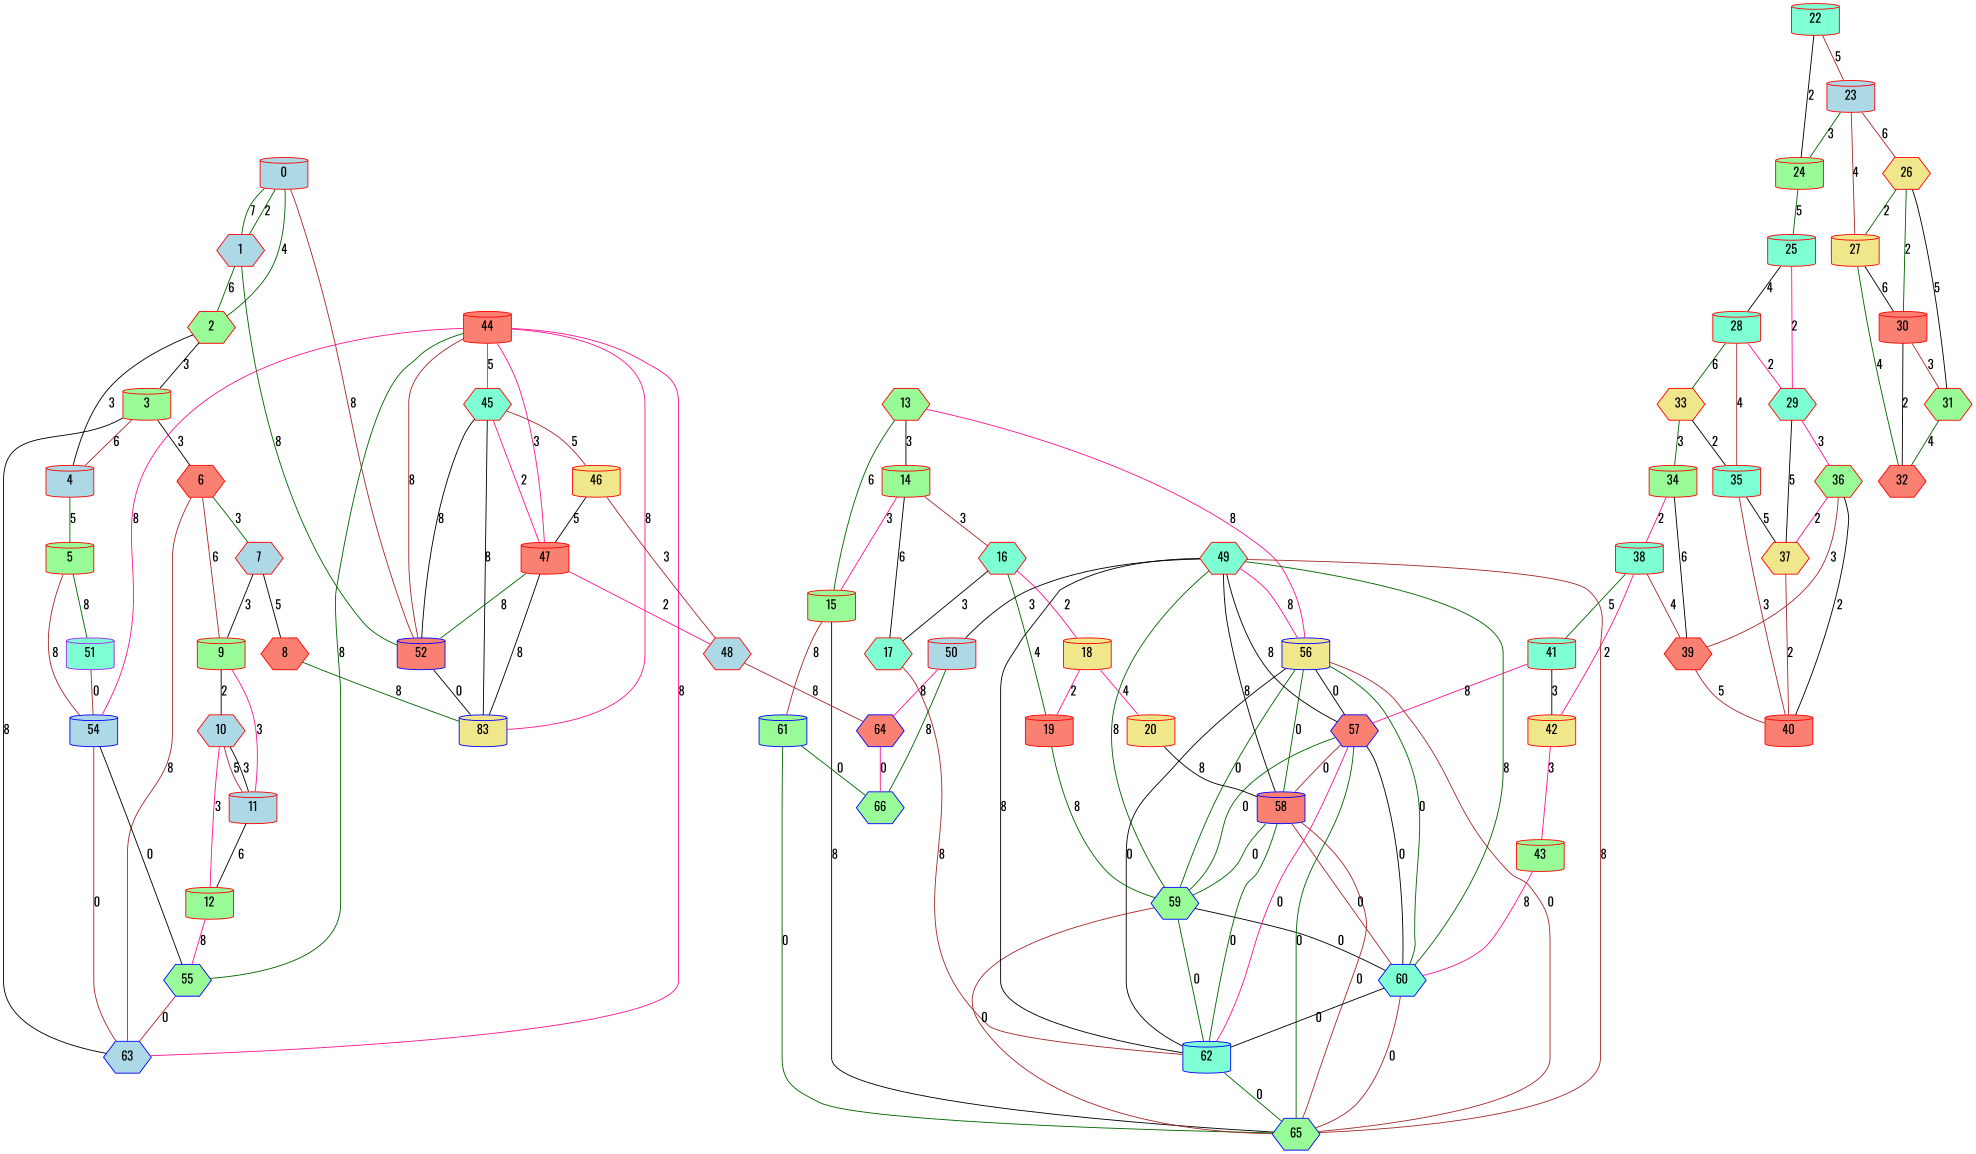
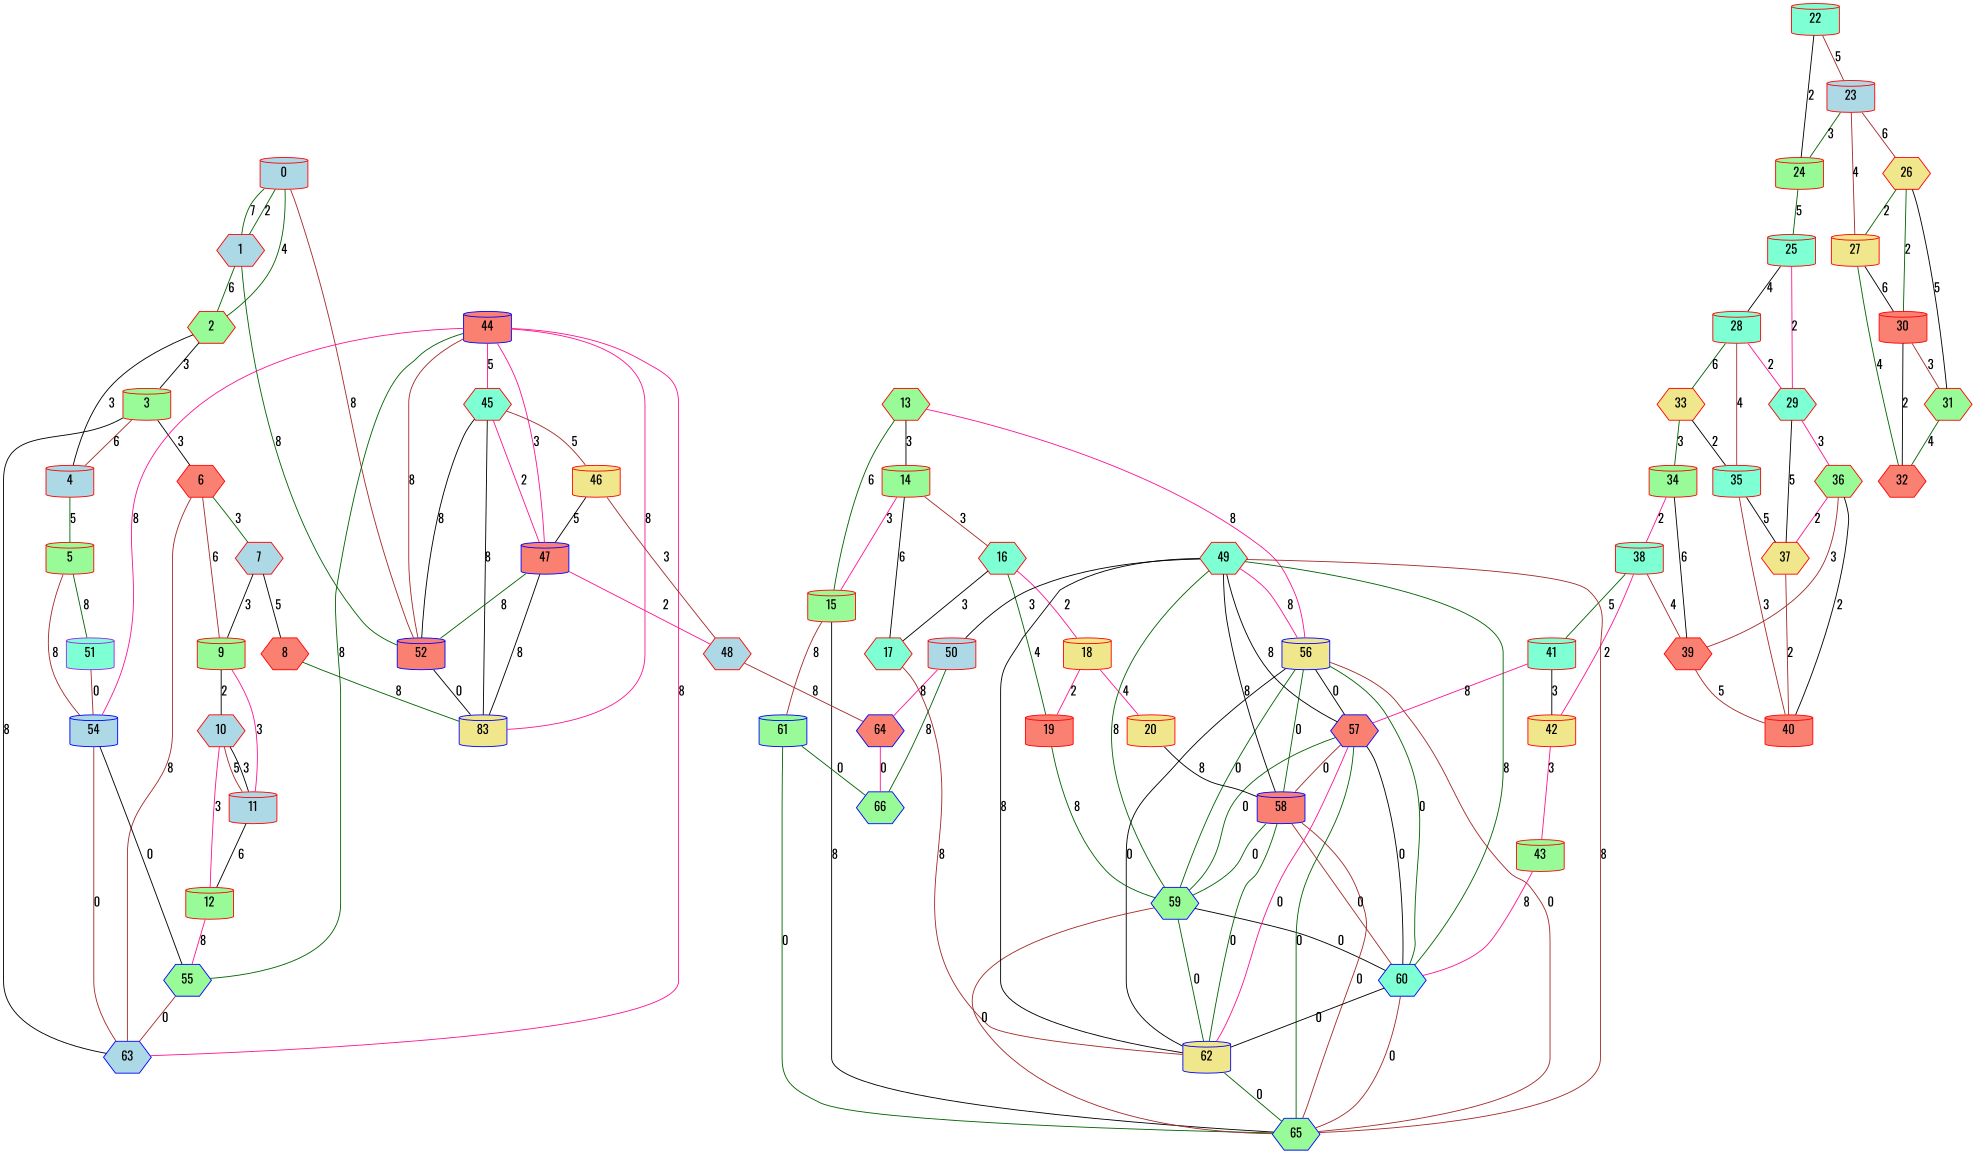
(487, 327) -> (487, 327)
(545, 558) -> (545, 558)
(1207, 1057) -> (1207, 1057)
